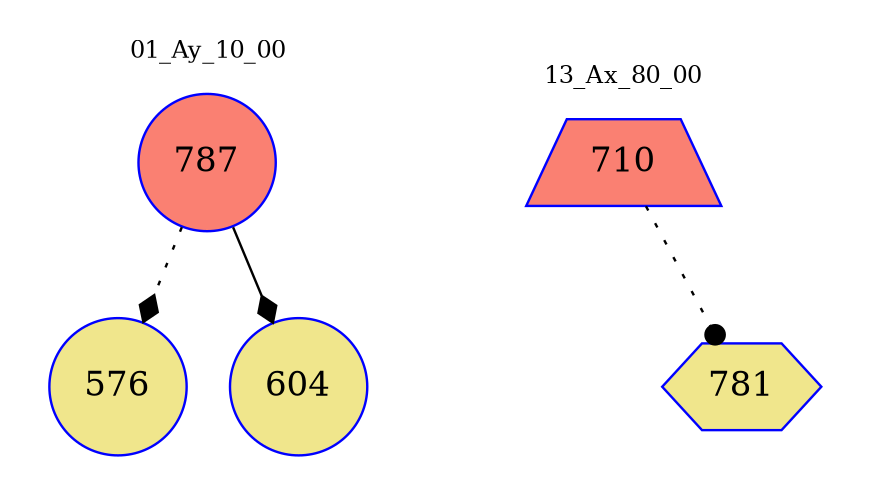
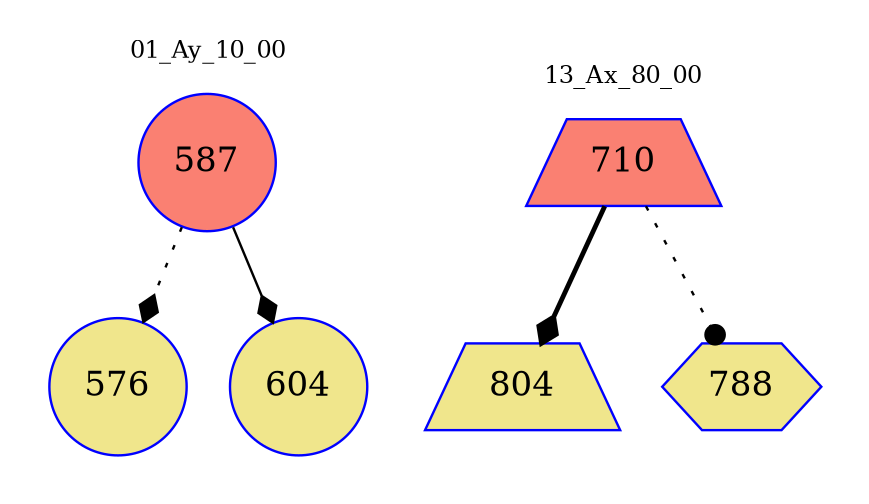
(207, 163) -> (207, 163)
none -> (523, 387)
(742, 387) -> (742, 387)
